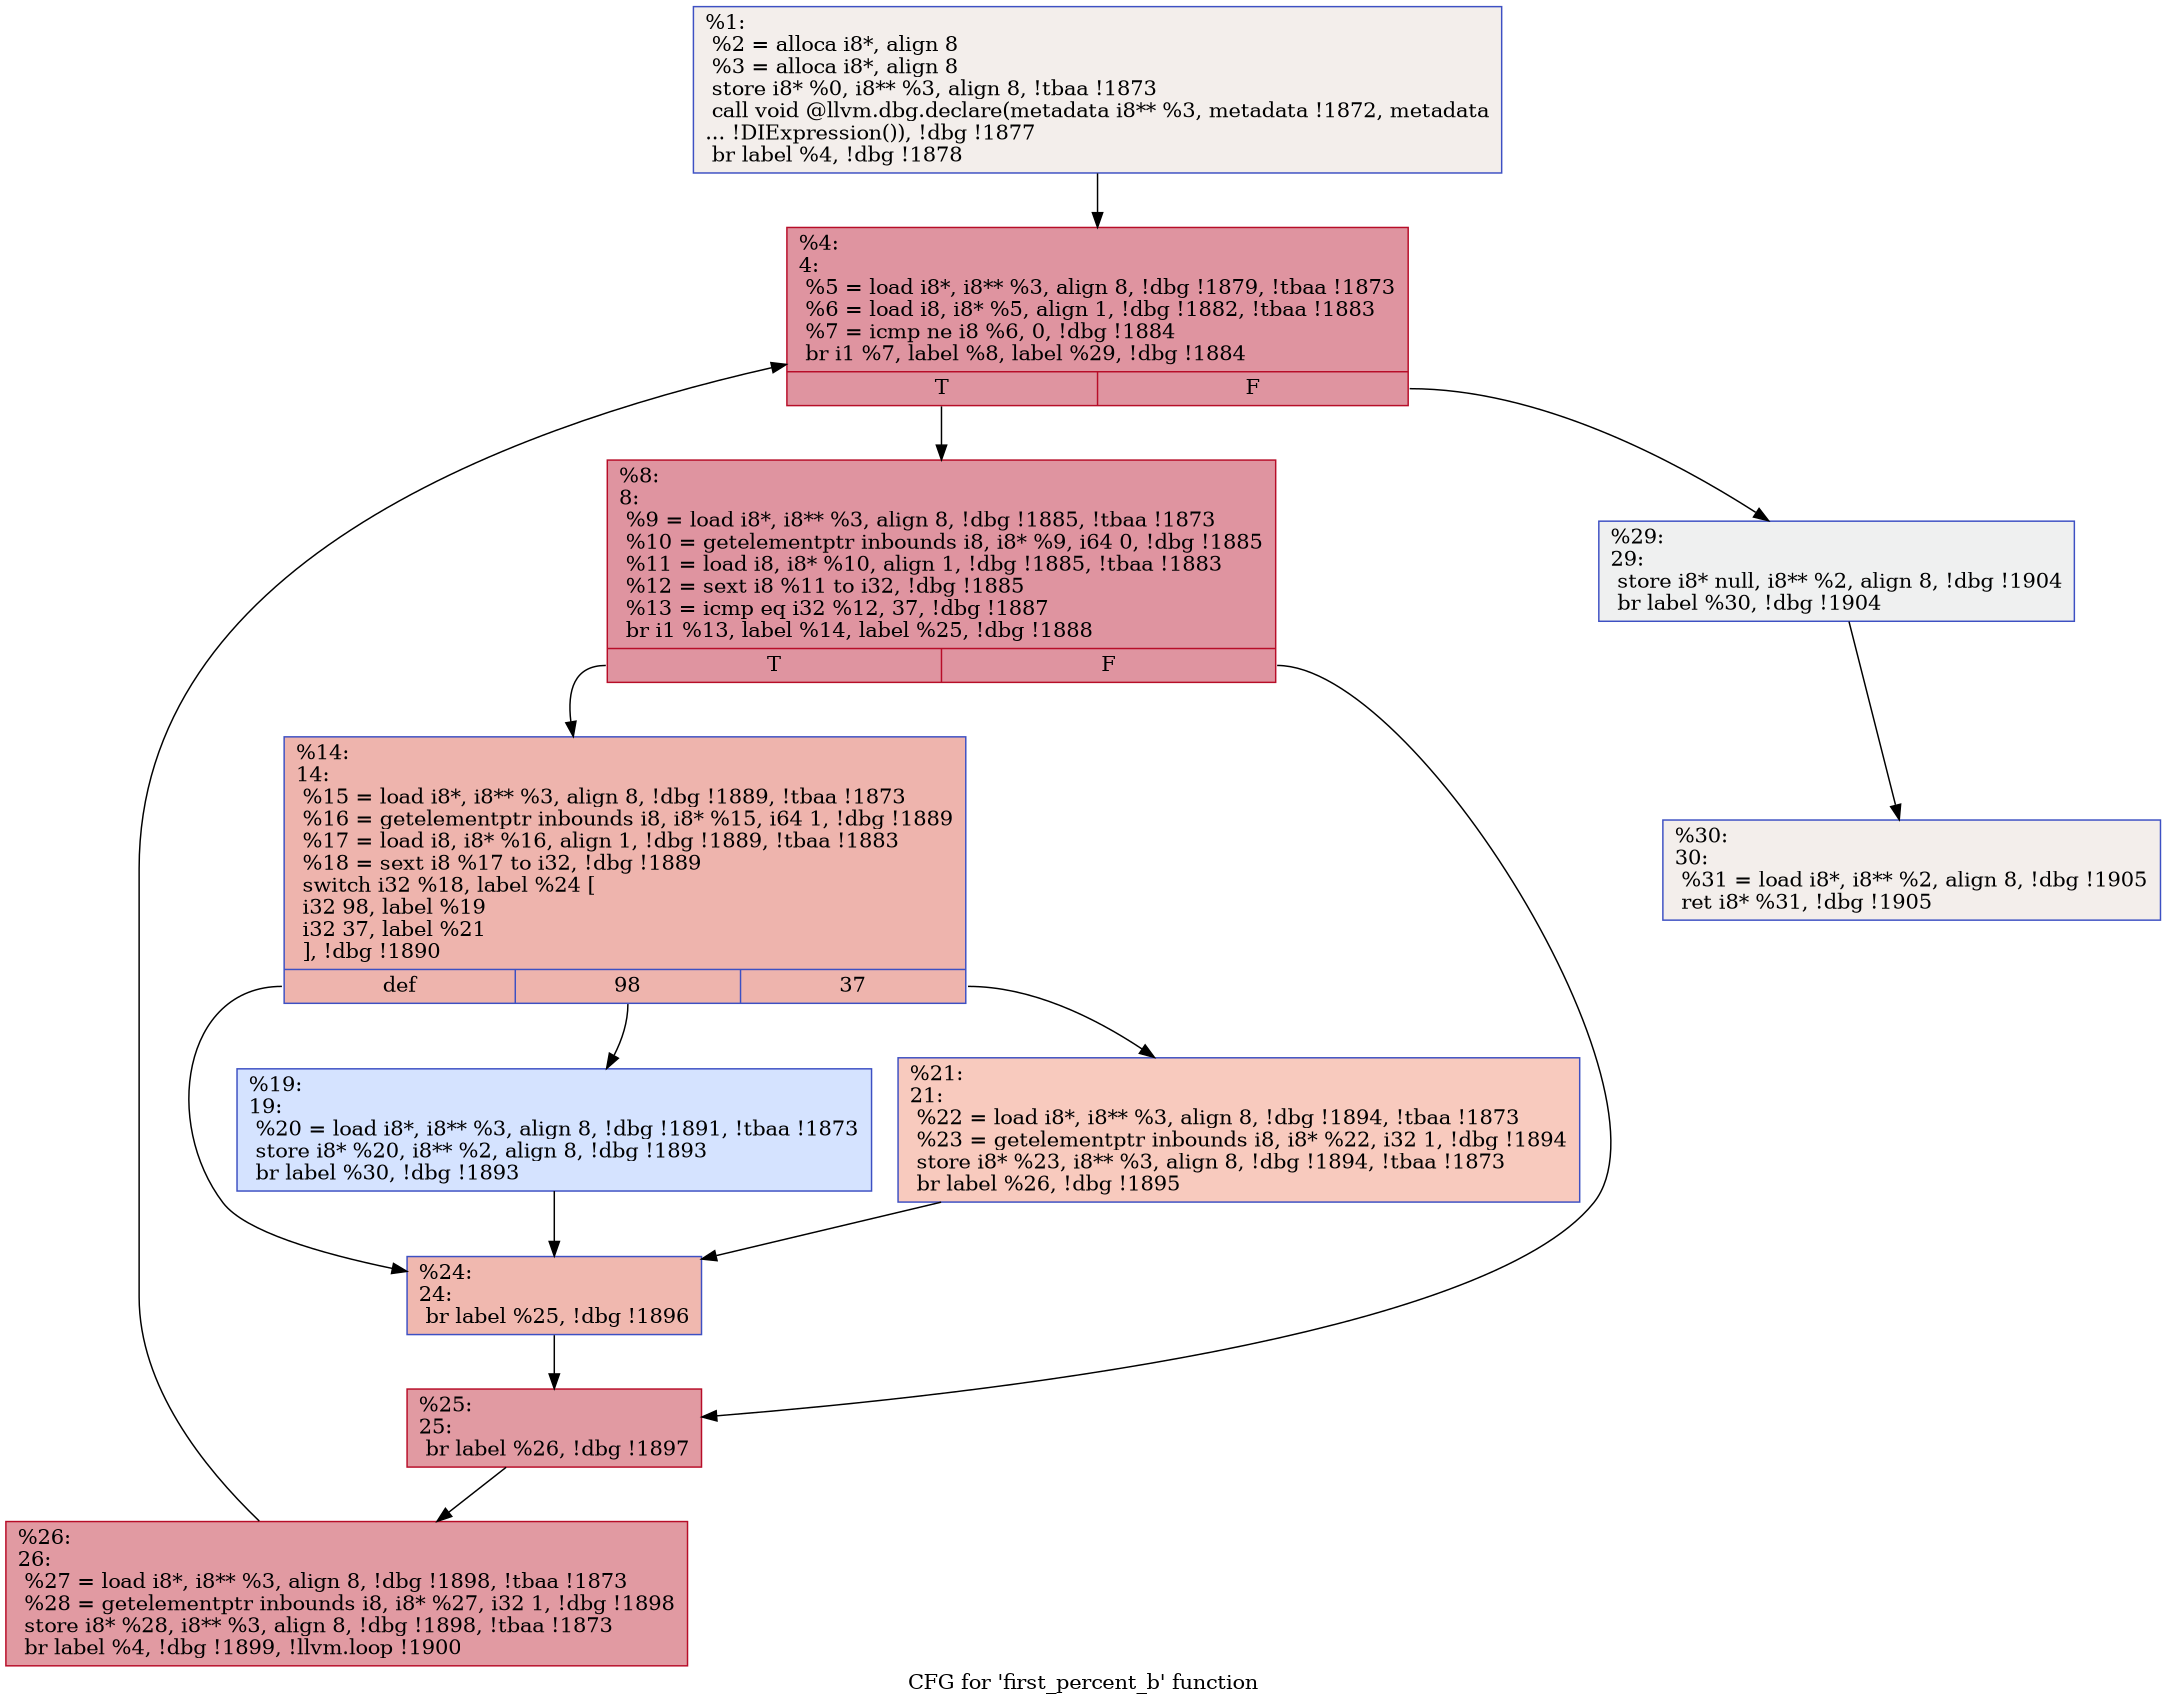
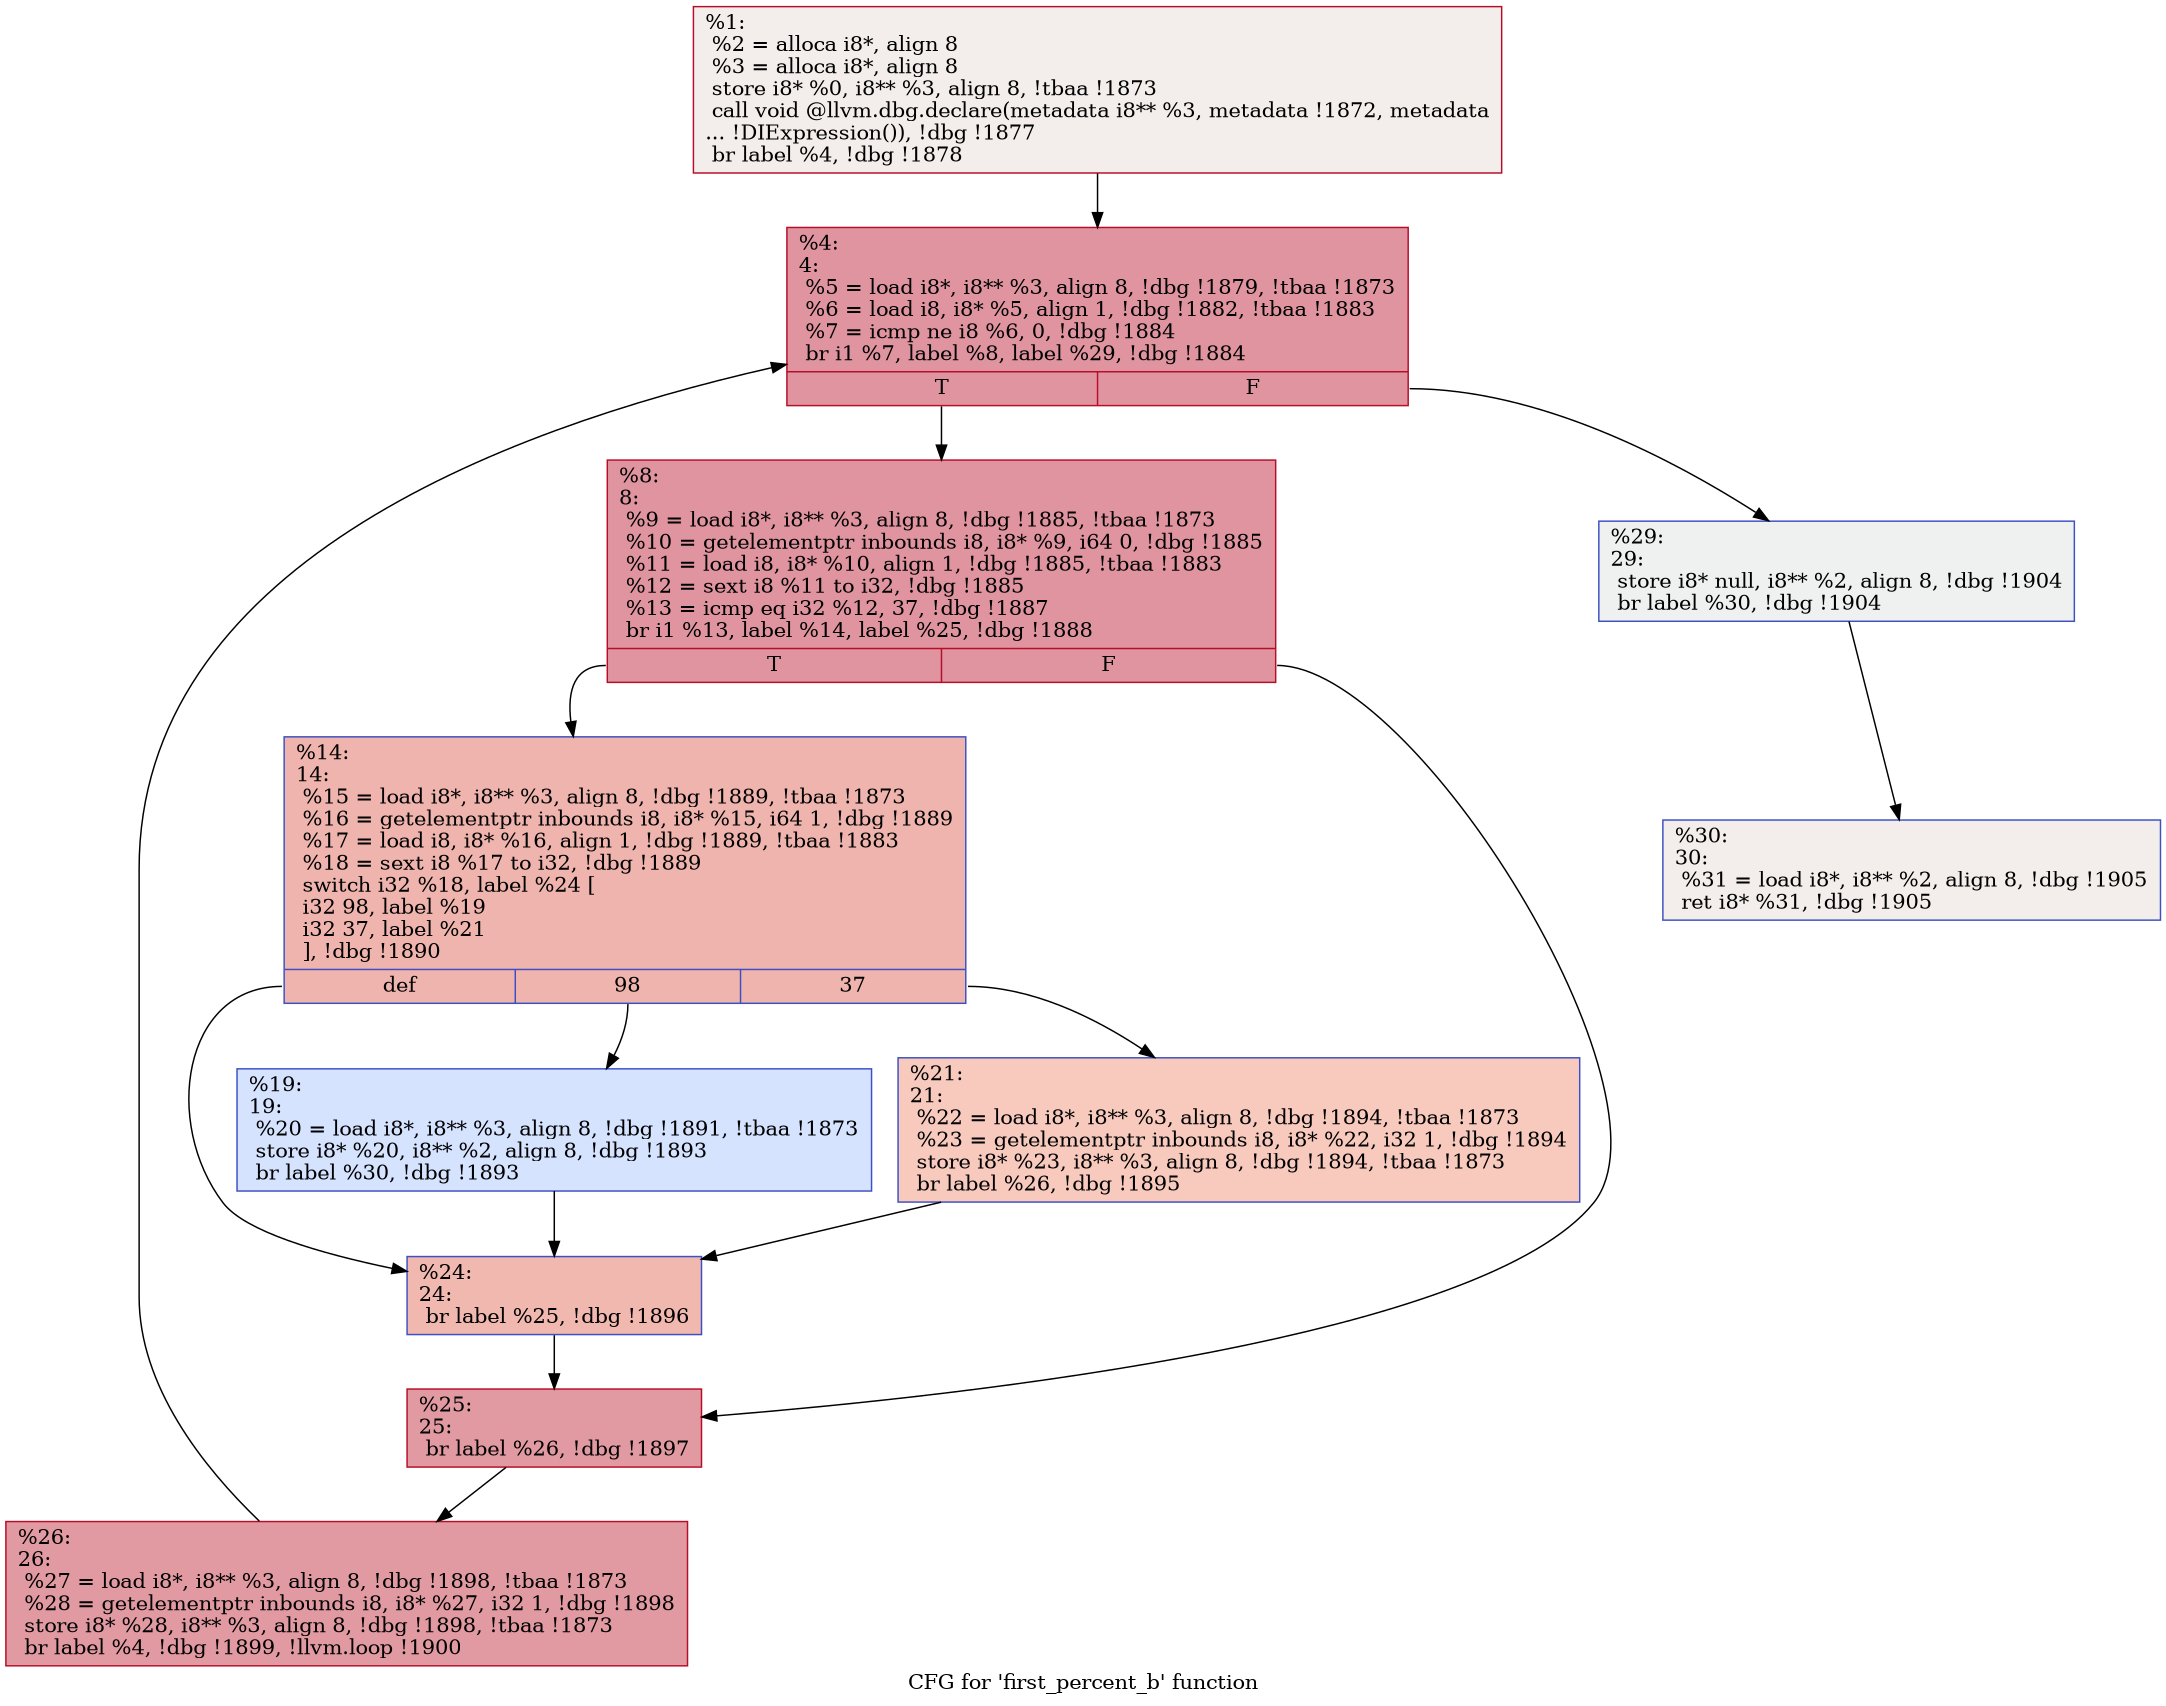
(1098, 90) -> (1098, 90)
